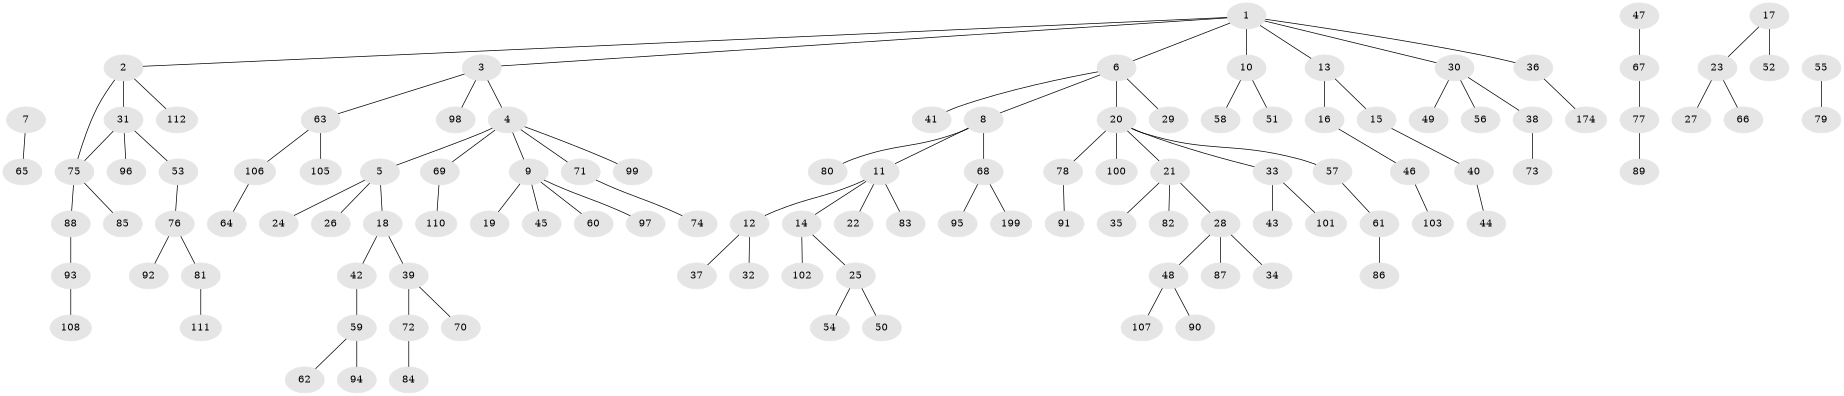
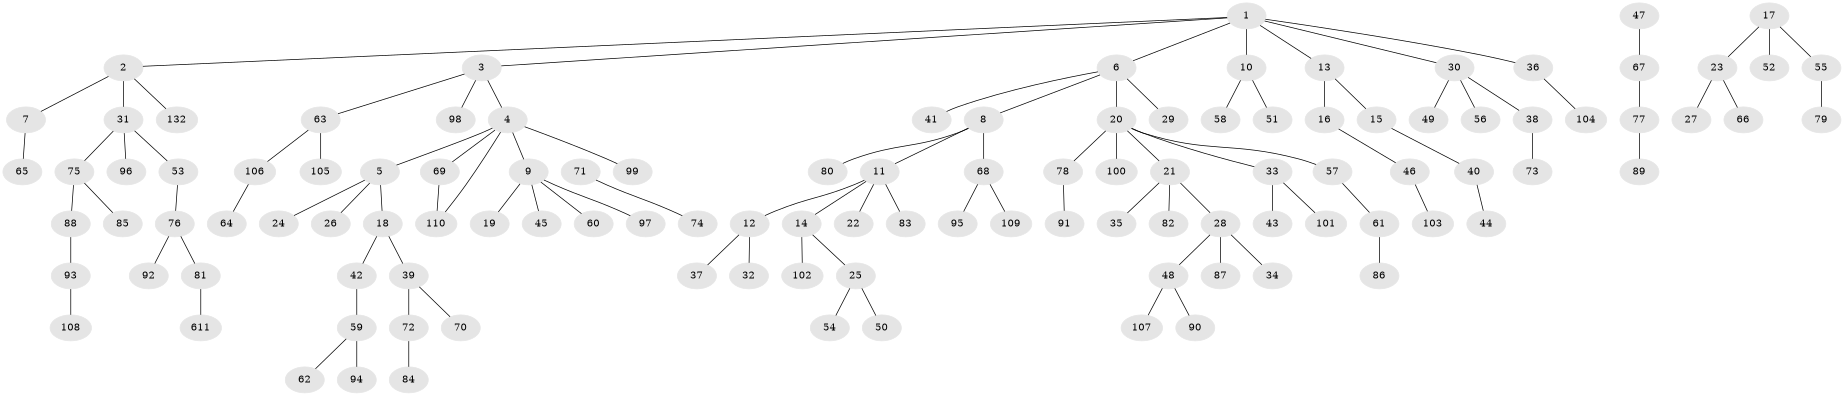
none -> (1795, 42)
(93, 118) -> (75, 94)
(177, 120) -> (177, 120)
(1586, 120) -> (1586, 120)
(544, 146) -> (474, 173)
(1011, 224) -> (1011, 224)
(201, 328) -> (201, 328)
